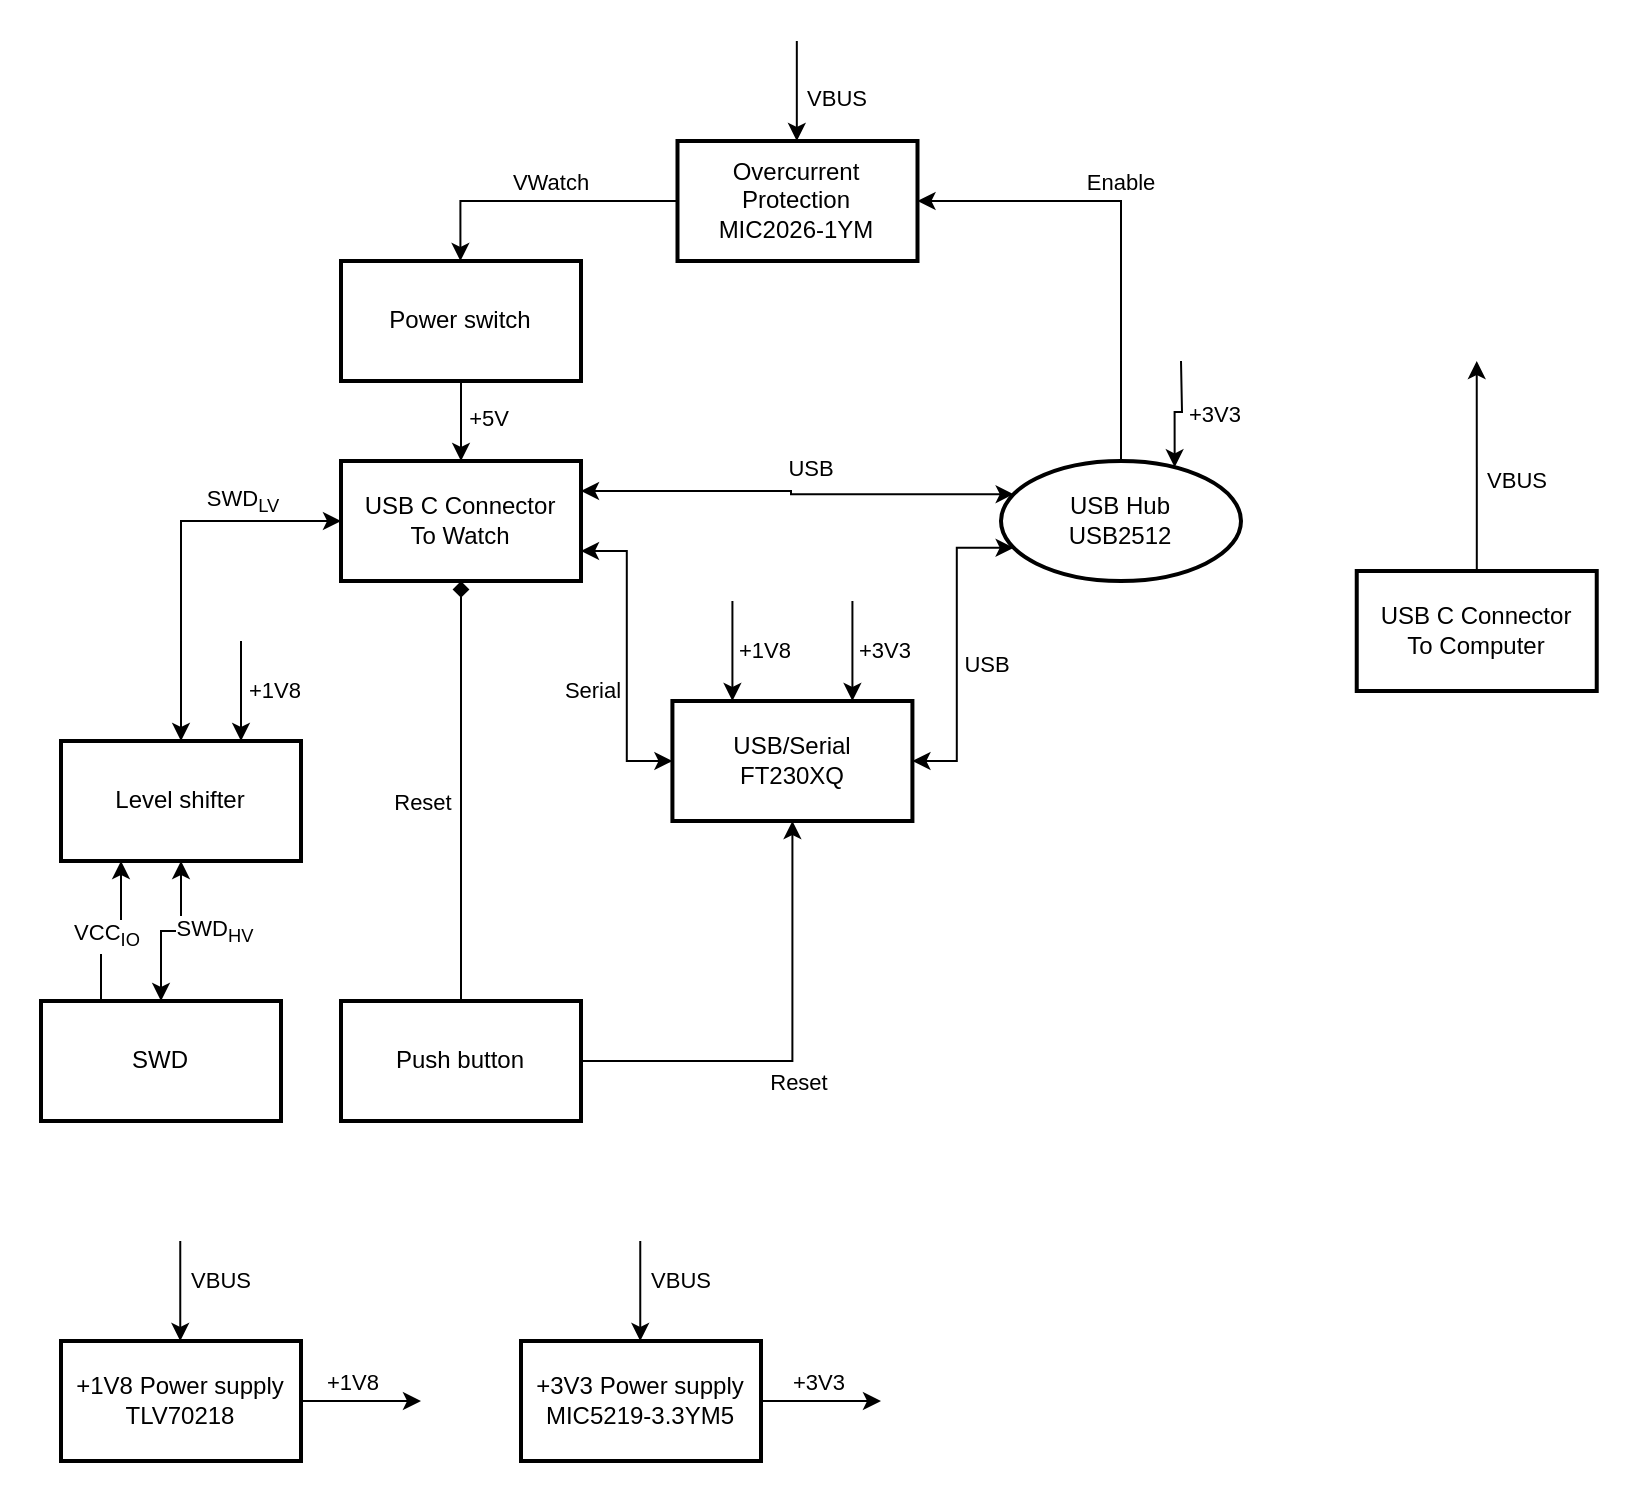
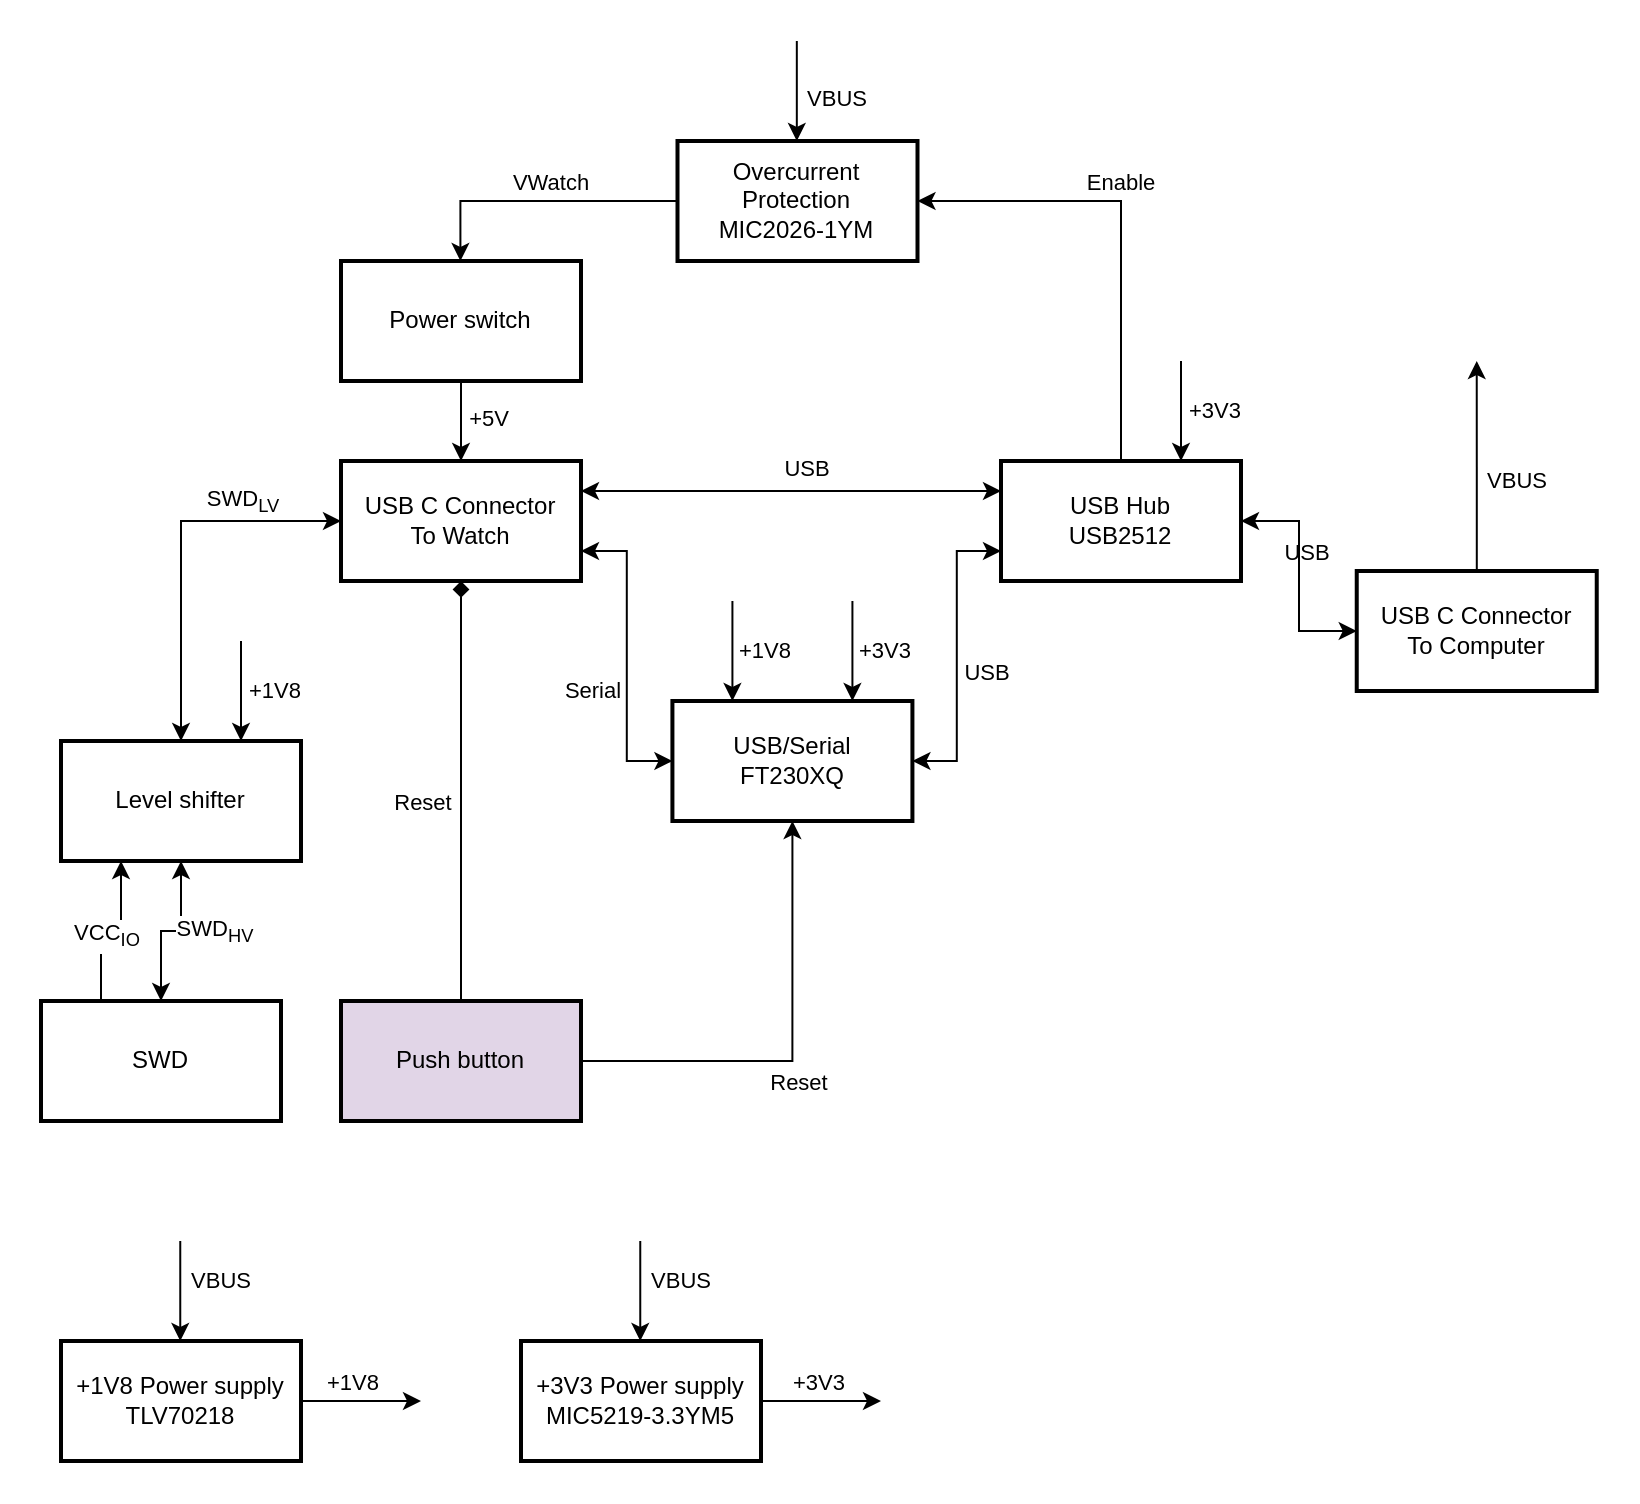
(1121, 521) -> (1121, 521)
none -> (1299, 576)
(461, 1061) -> (461, 1061)
